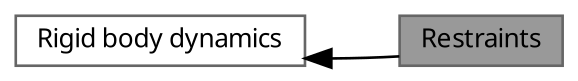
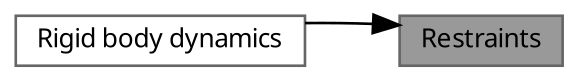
(366, 58) -> (339, 23)
